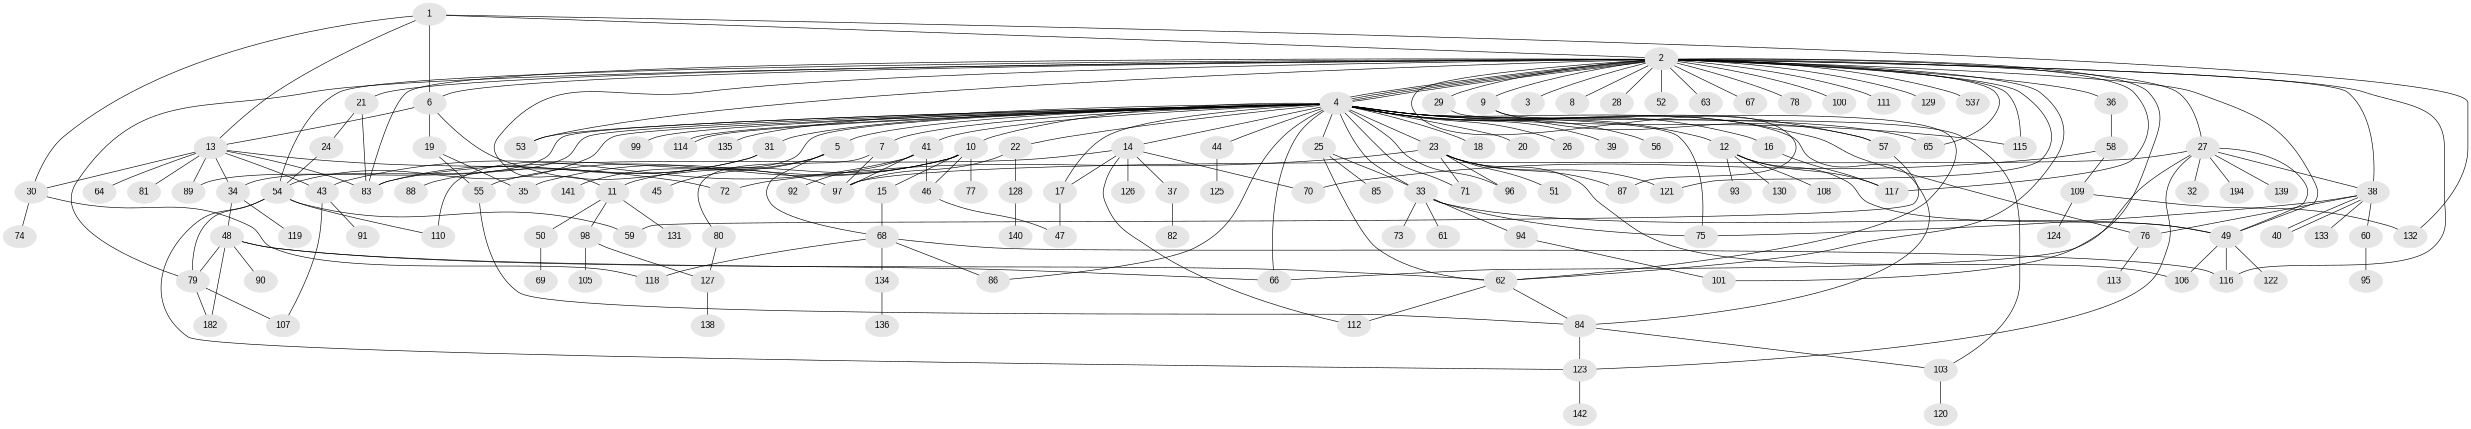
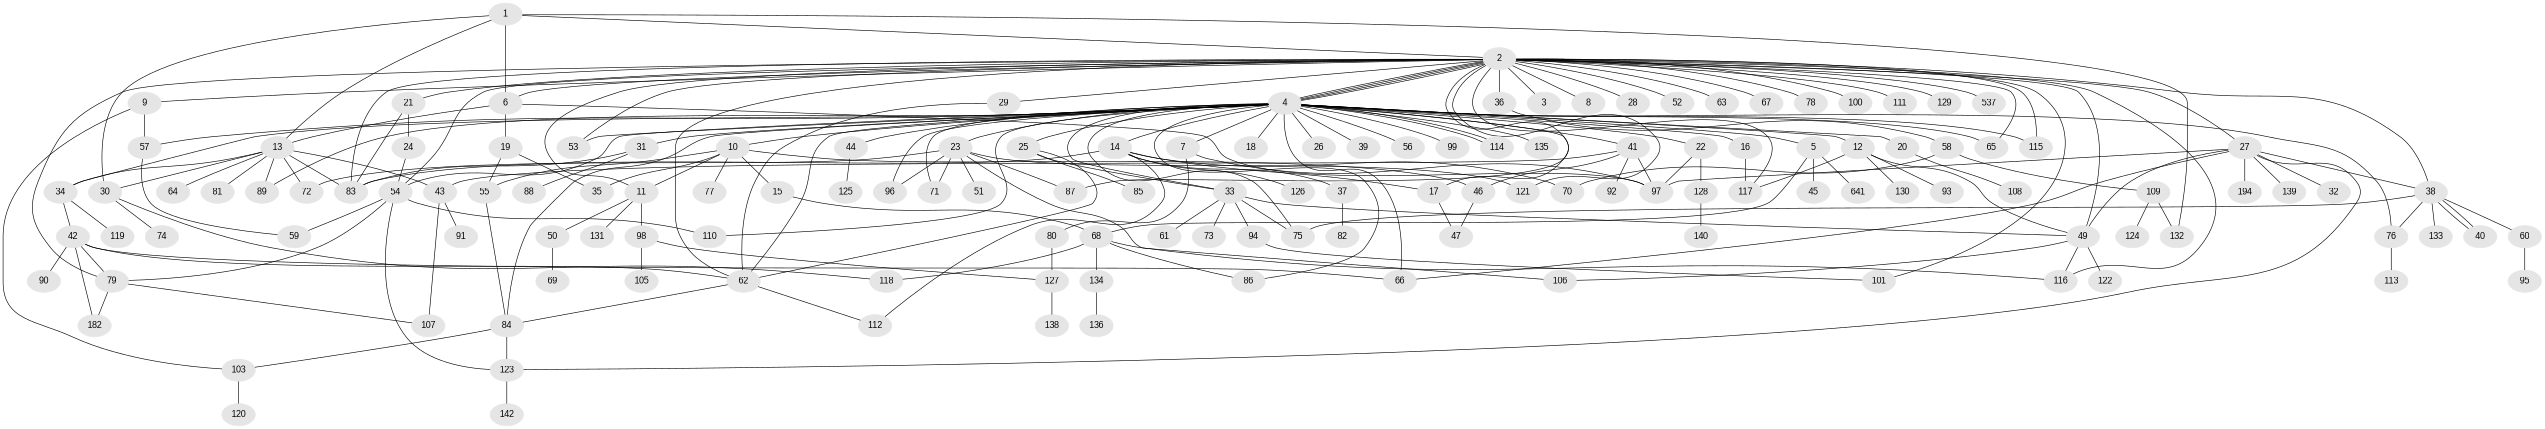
none -> (822, 142)
(1780, 172) -> (1958, 171)
(568, 192) -> (1858, 192)
(227, 237) -> (73, 237)
